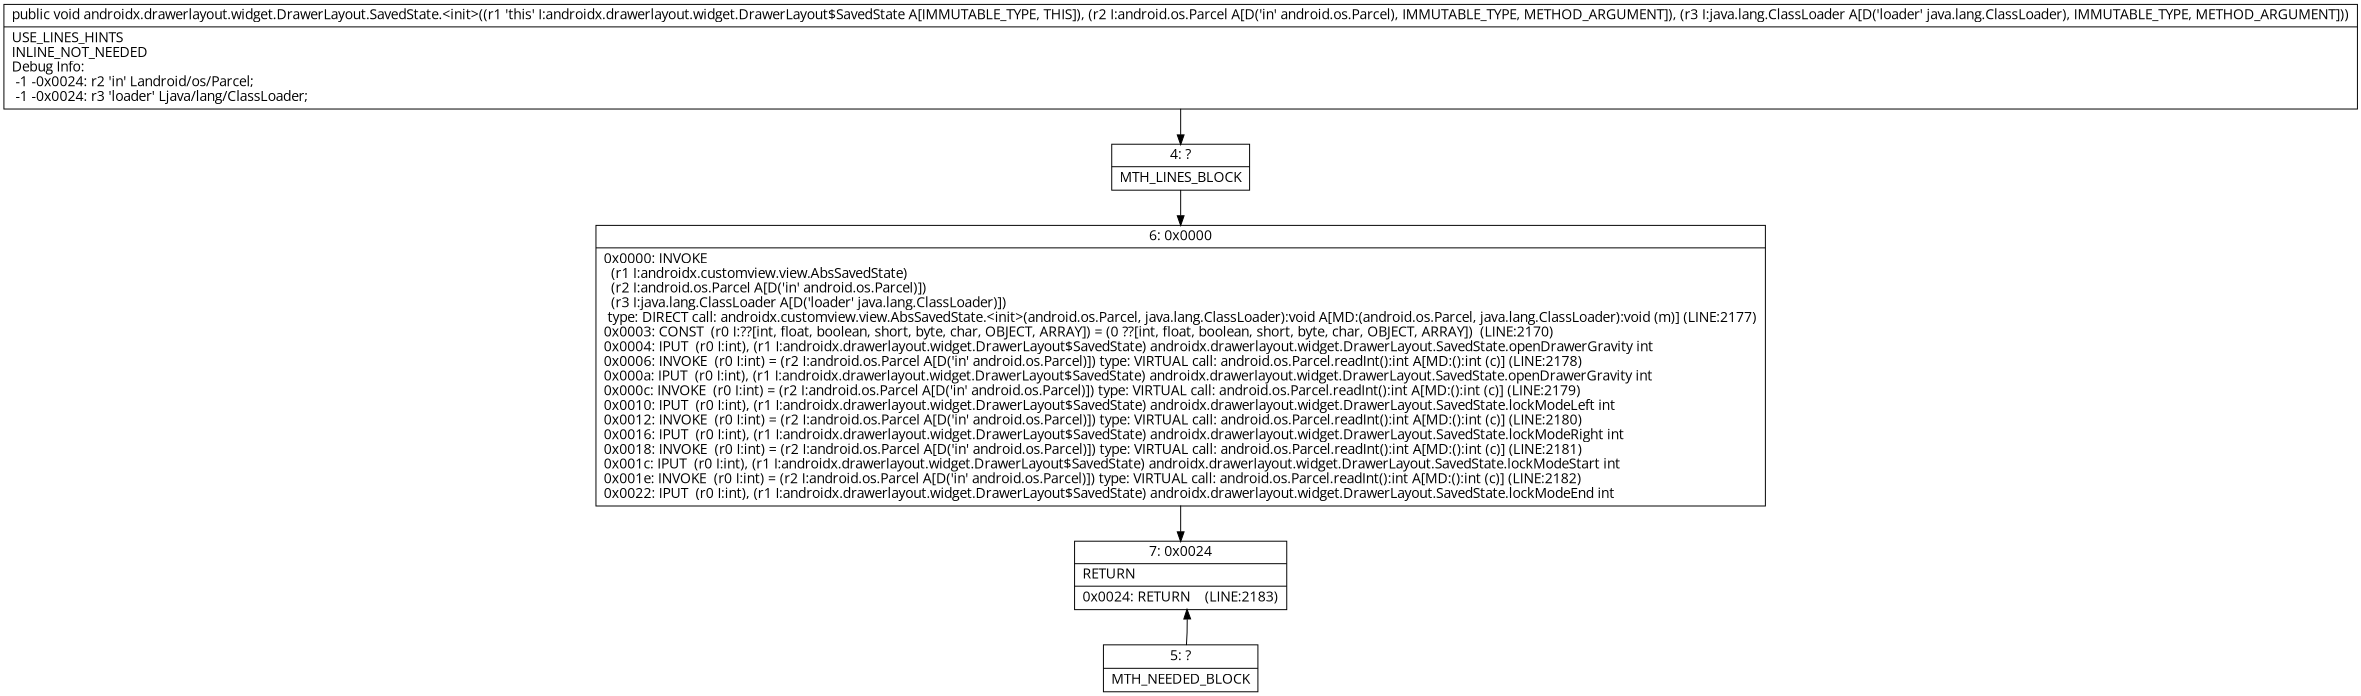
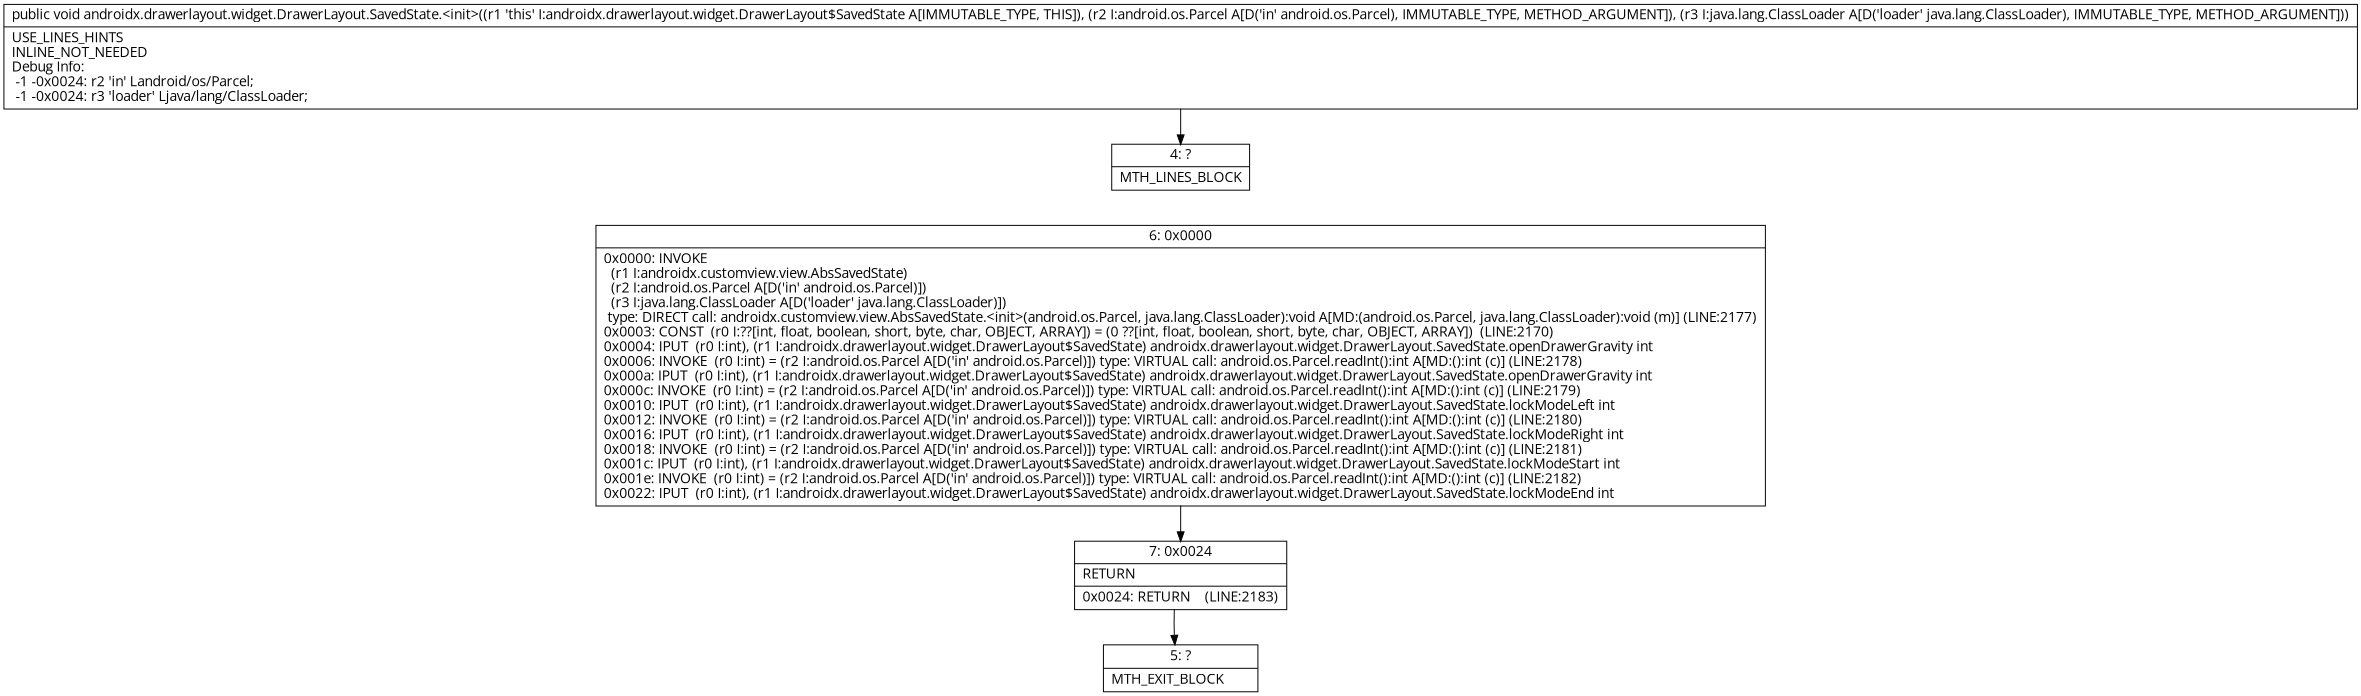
(1181, 203) -> none
(1187, 632) -> (1174, 622)
(1181, 680) -> (1167, 680)
